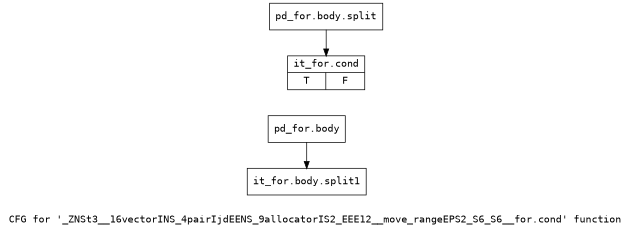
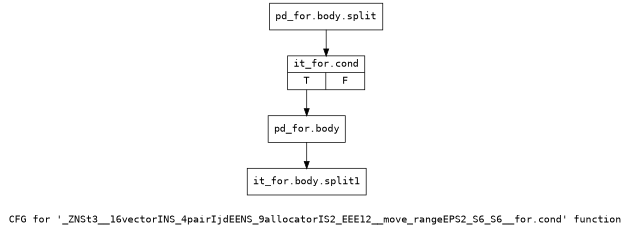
none -> (307, 99)
